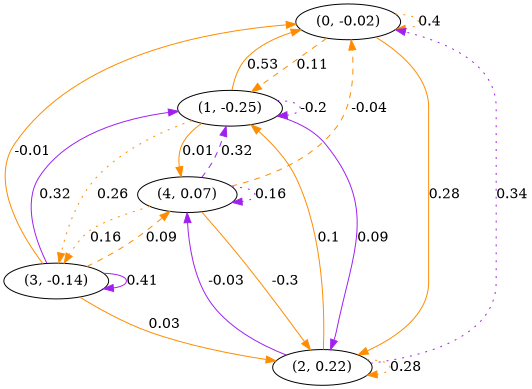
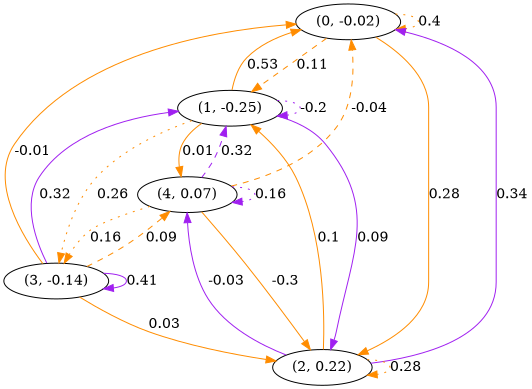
(496, 212) -> (496, 212)
